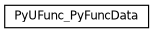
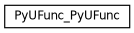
(77, 17) -> (67, 17)
